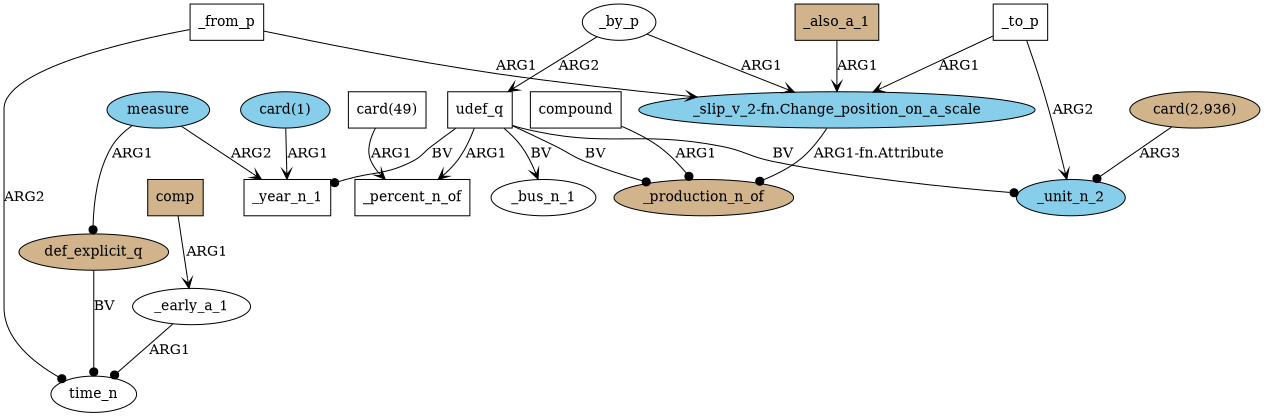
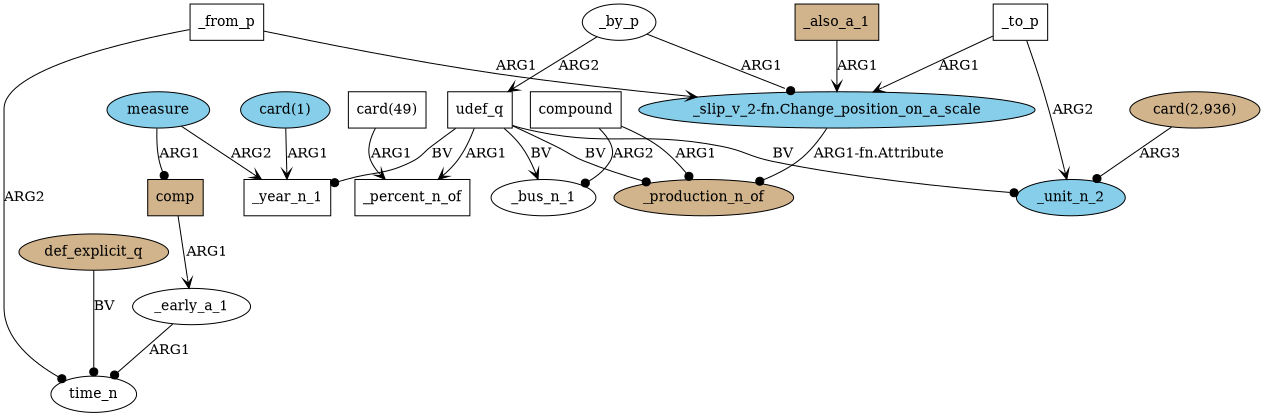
(716, 61) -> (716, 61)
none -> (612, 157)
(101, 171) -> (158, 150)
